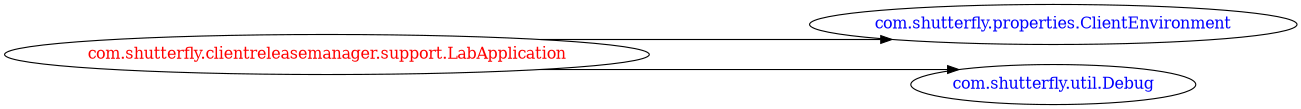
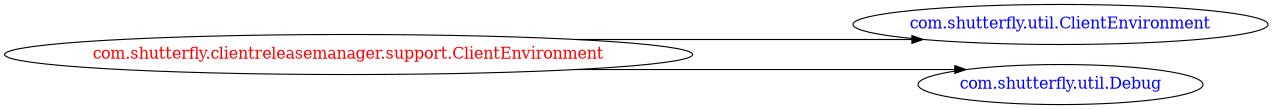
(1053, 24) -> (1061, 24)
(327, 55) -> (349, 55)
